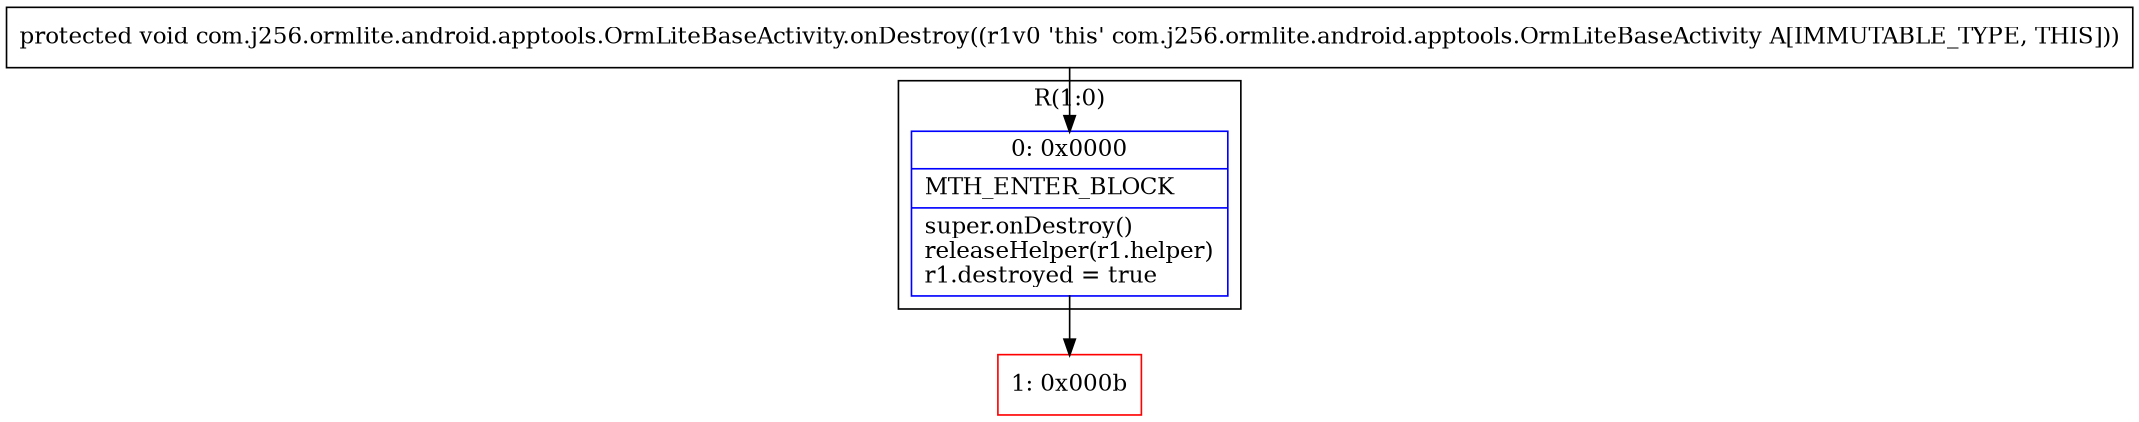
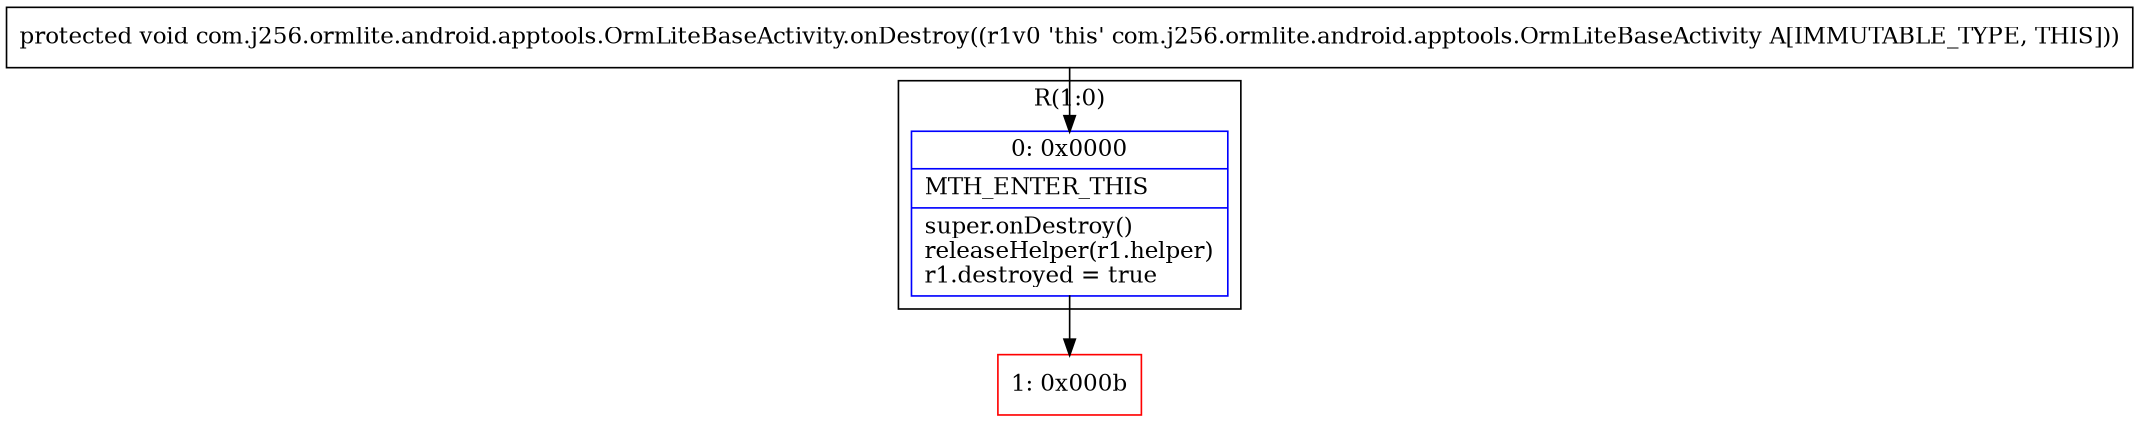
(1050, 188) -> (1037, 188)
